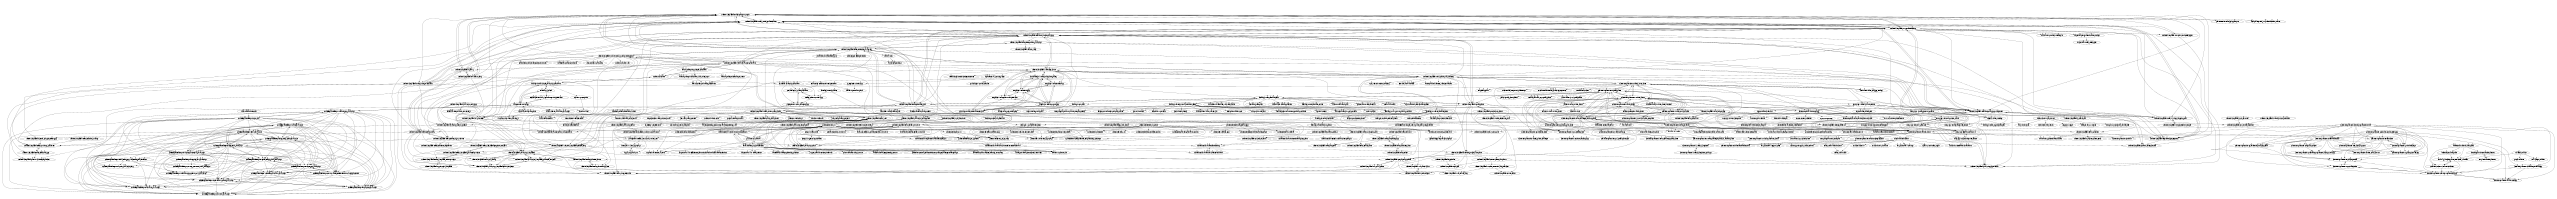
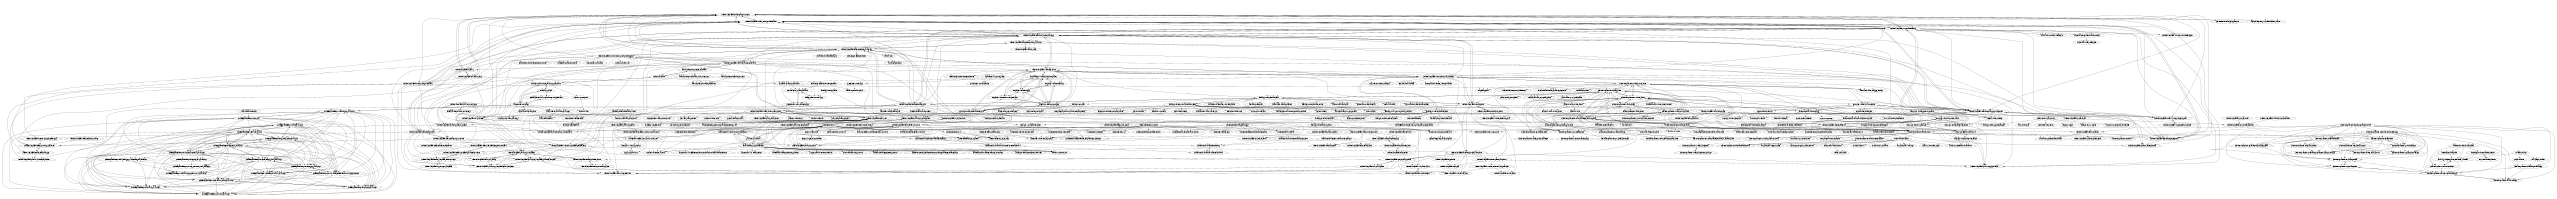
(118, 167) -> none
